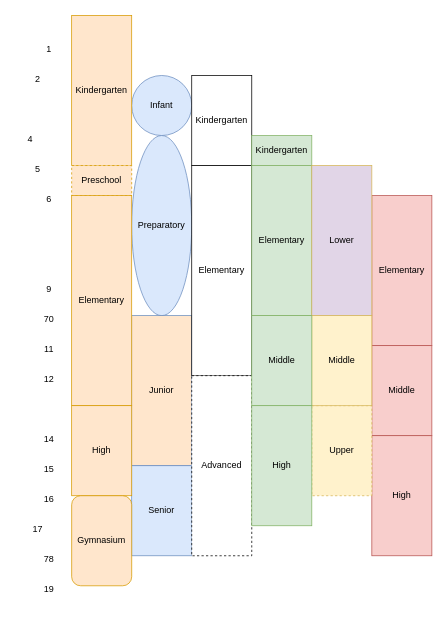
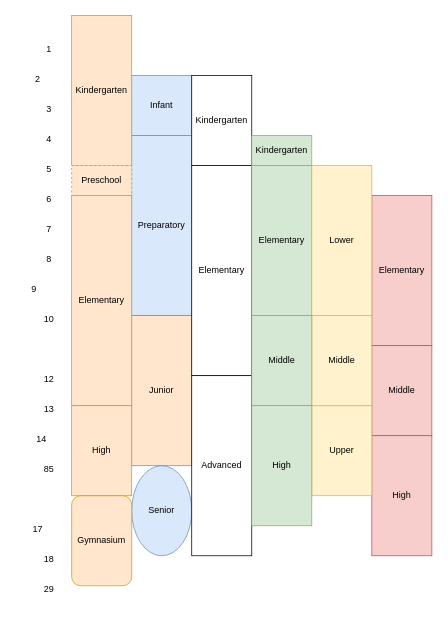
(162, 105) -> (162, 105)
none -> (49, 109)
(30, 139) -> (49, 139)
(38, 169) -> (49, 169)
(162, 225) -> (162, 225)
none -> (49, 229)
(342, 240) -> (342, 240)
none -> (49, 259)
(49, 289) -> (34, 289)
(49, 319) -> (49, 319)
(49, 349) -> none
none -> (49, 409)
(49, 439) -> (42, 439)
(342, 450) -> (342, 450)
(222, 465) -> (222, 465)
(49, 469) -> (49, 469)
(49, 499) -> none
(162, 510) -> (162, 510)
(49, 559) -> (49, 559)
(49, 589) -> (49, 589)
